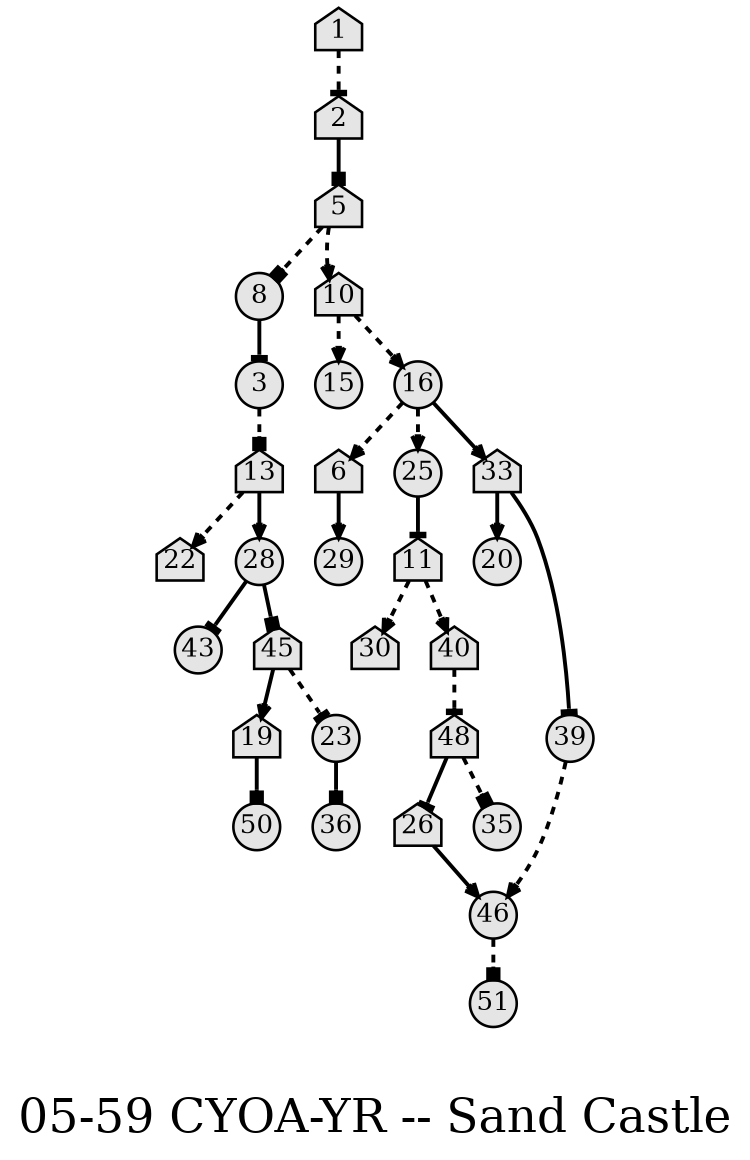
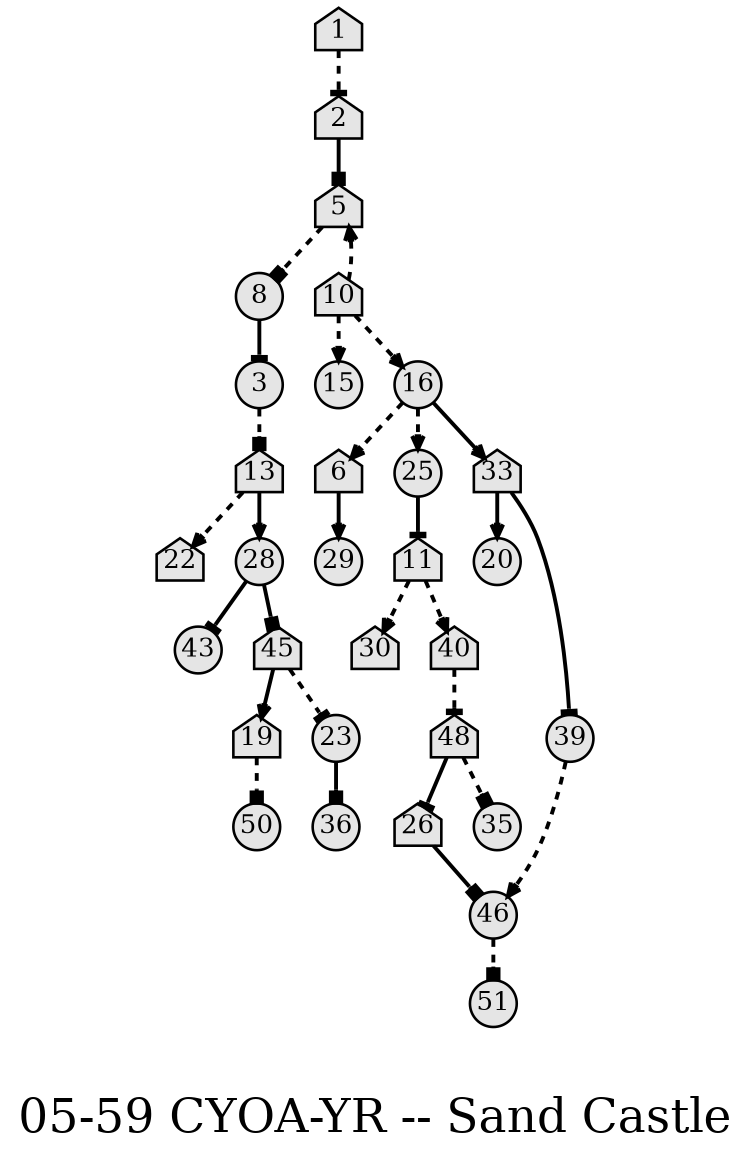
(327, 247) -> (351, 260)
(257, 774) -> (257, 774)
(451, 866) -> (451, 866)
